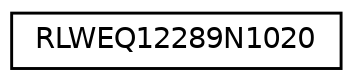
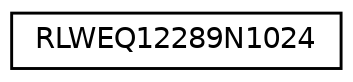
(176, 41) -> (176, 41)
